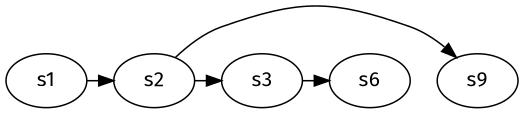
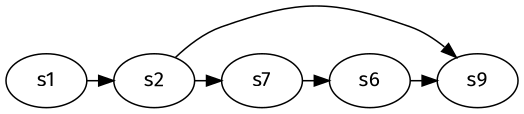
(262, 81) -> (262, 81)
none -> (416, 81)
